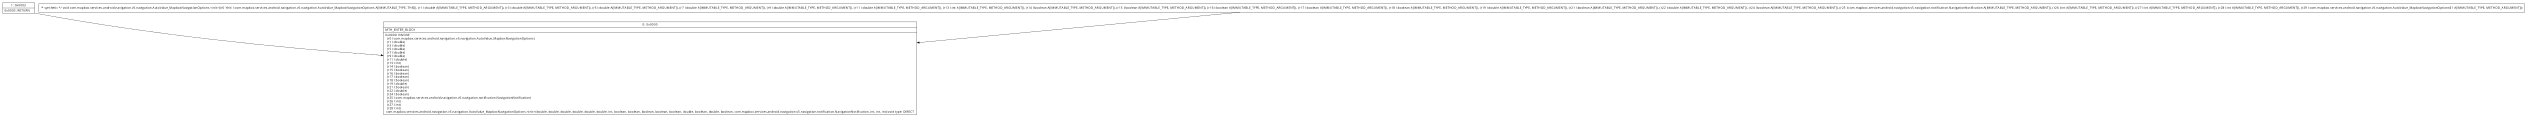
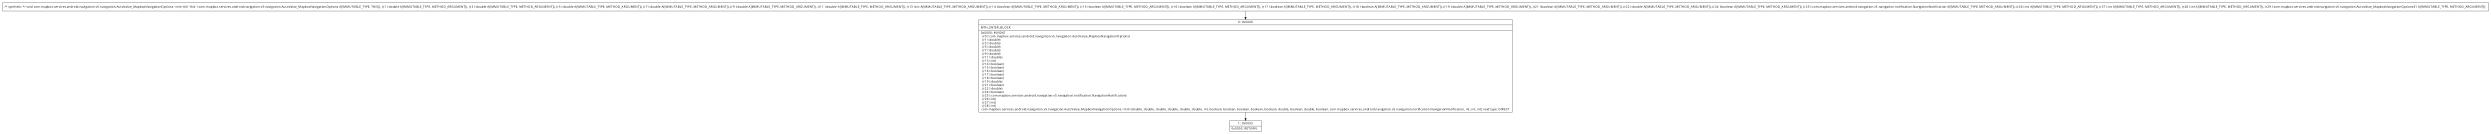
(207, 39) -> (1246, 115)
